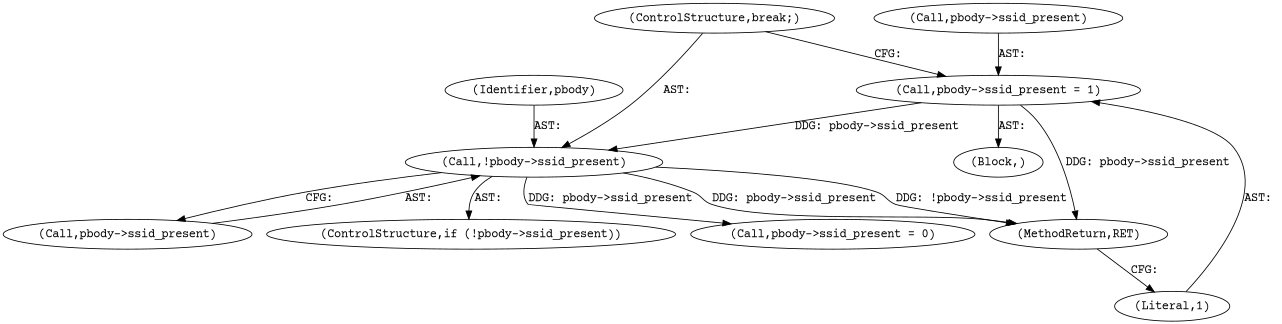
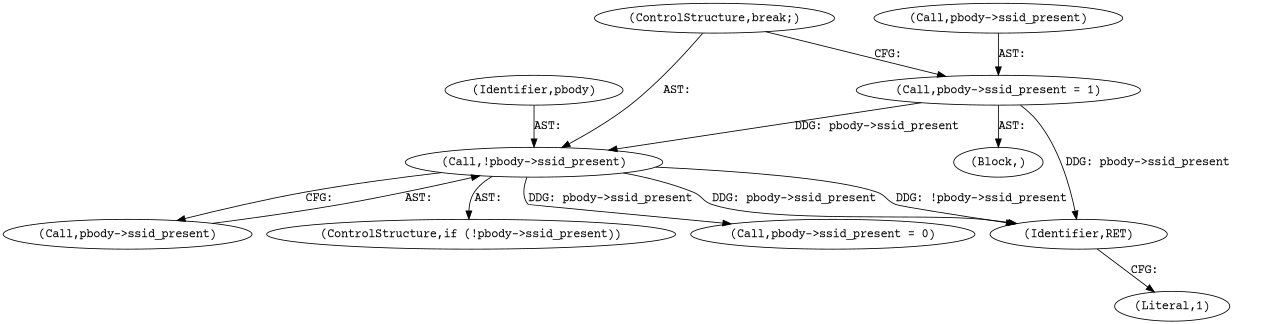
(1238, 157) -> none
(1079, 234) -> (1079, 234)
